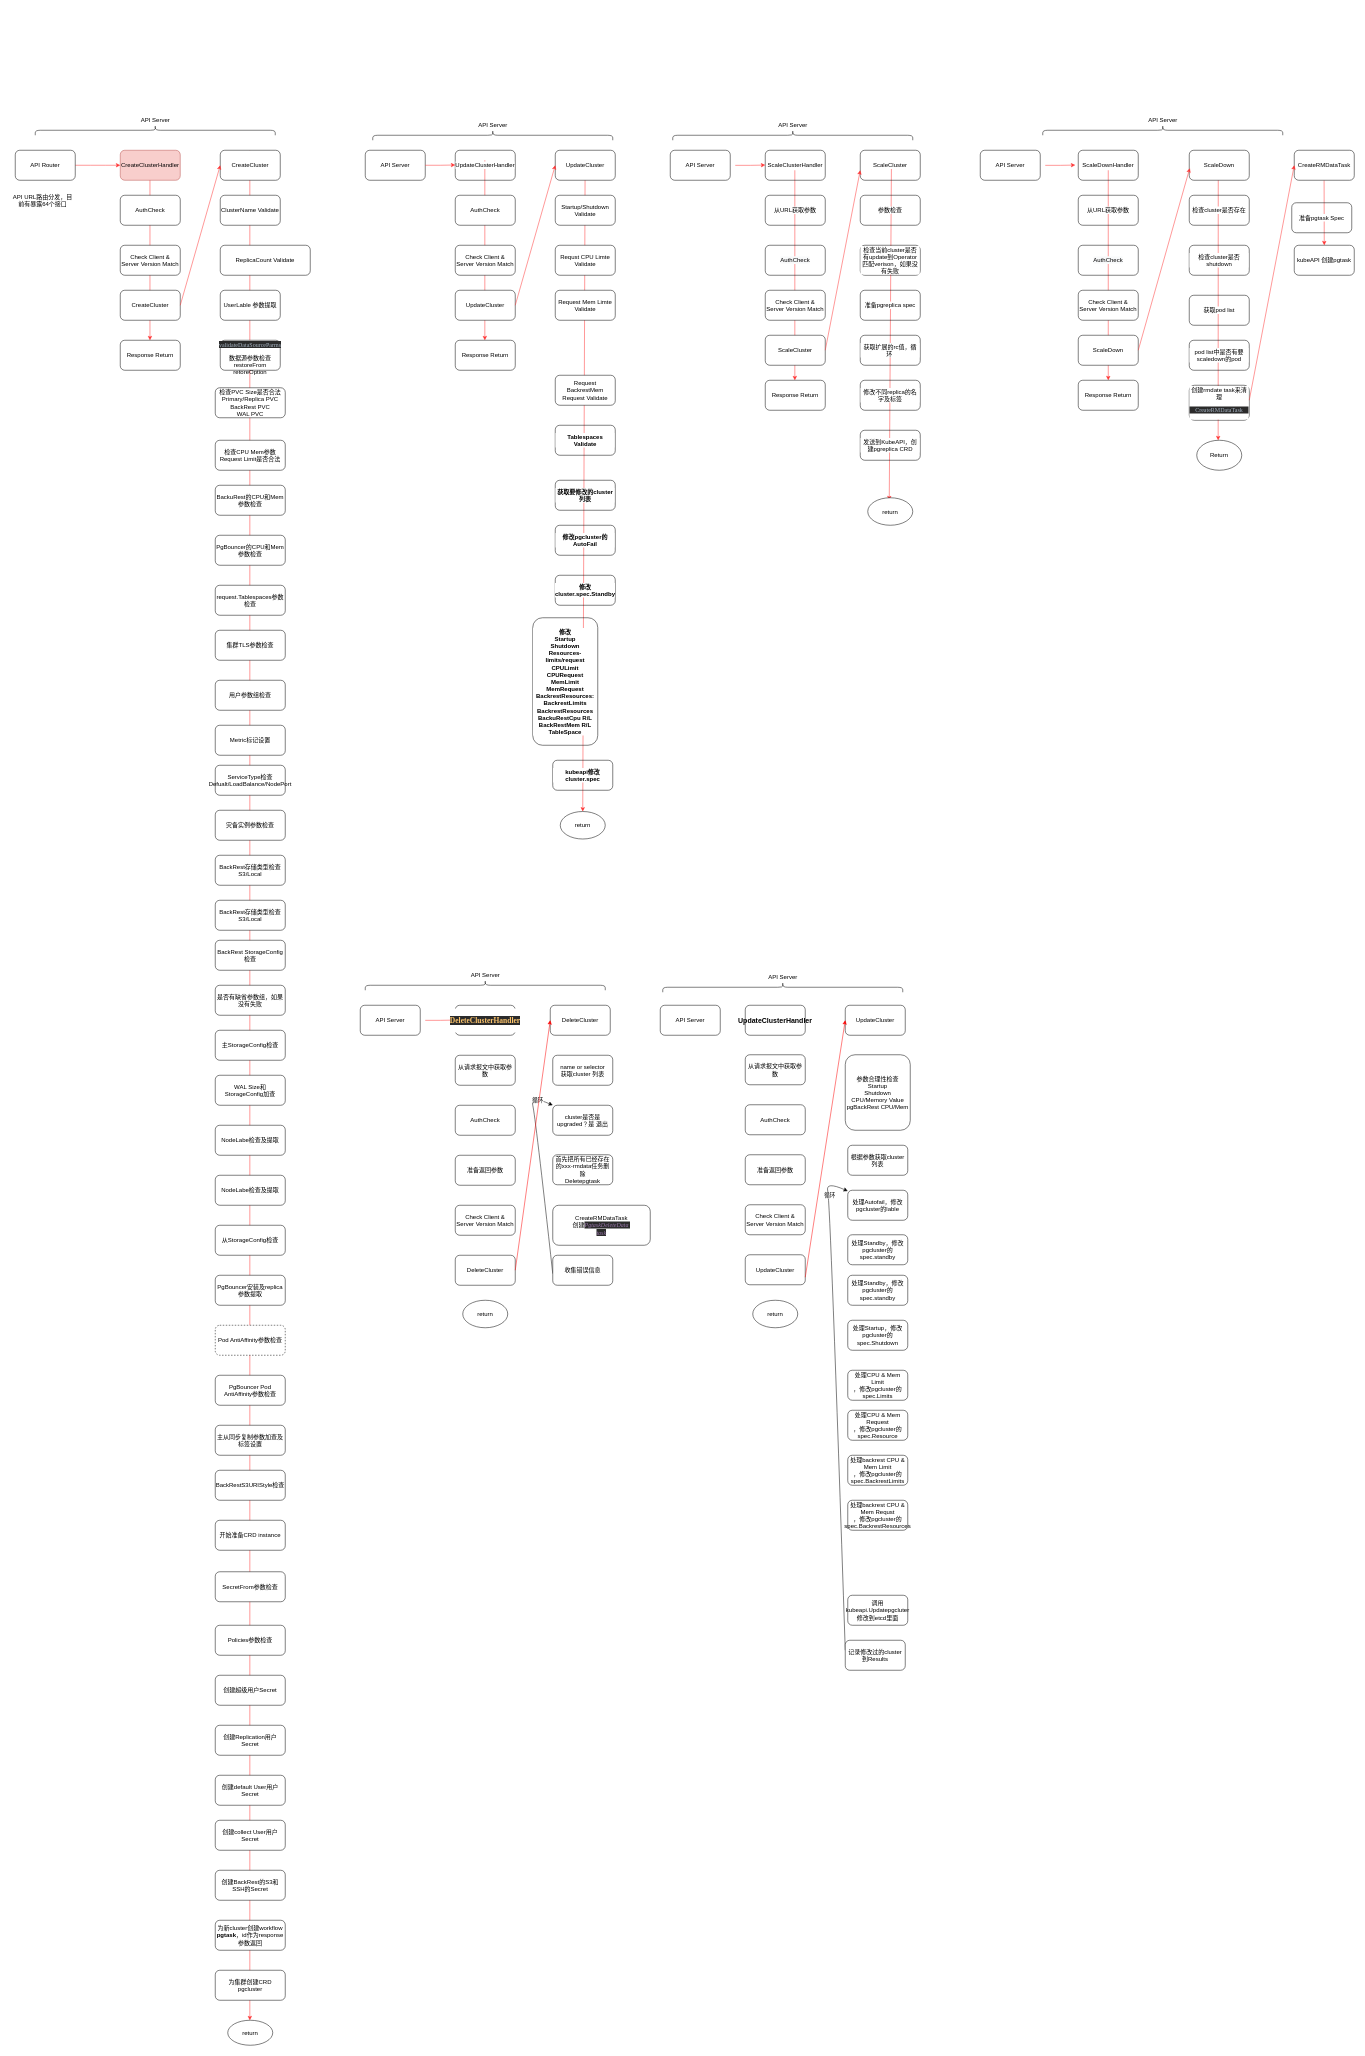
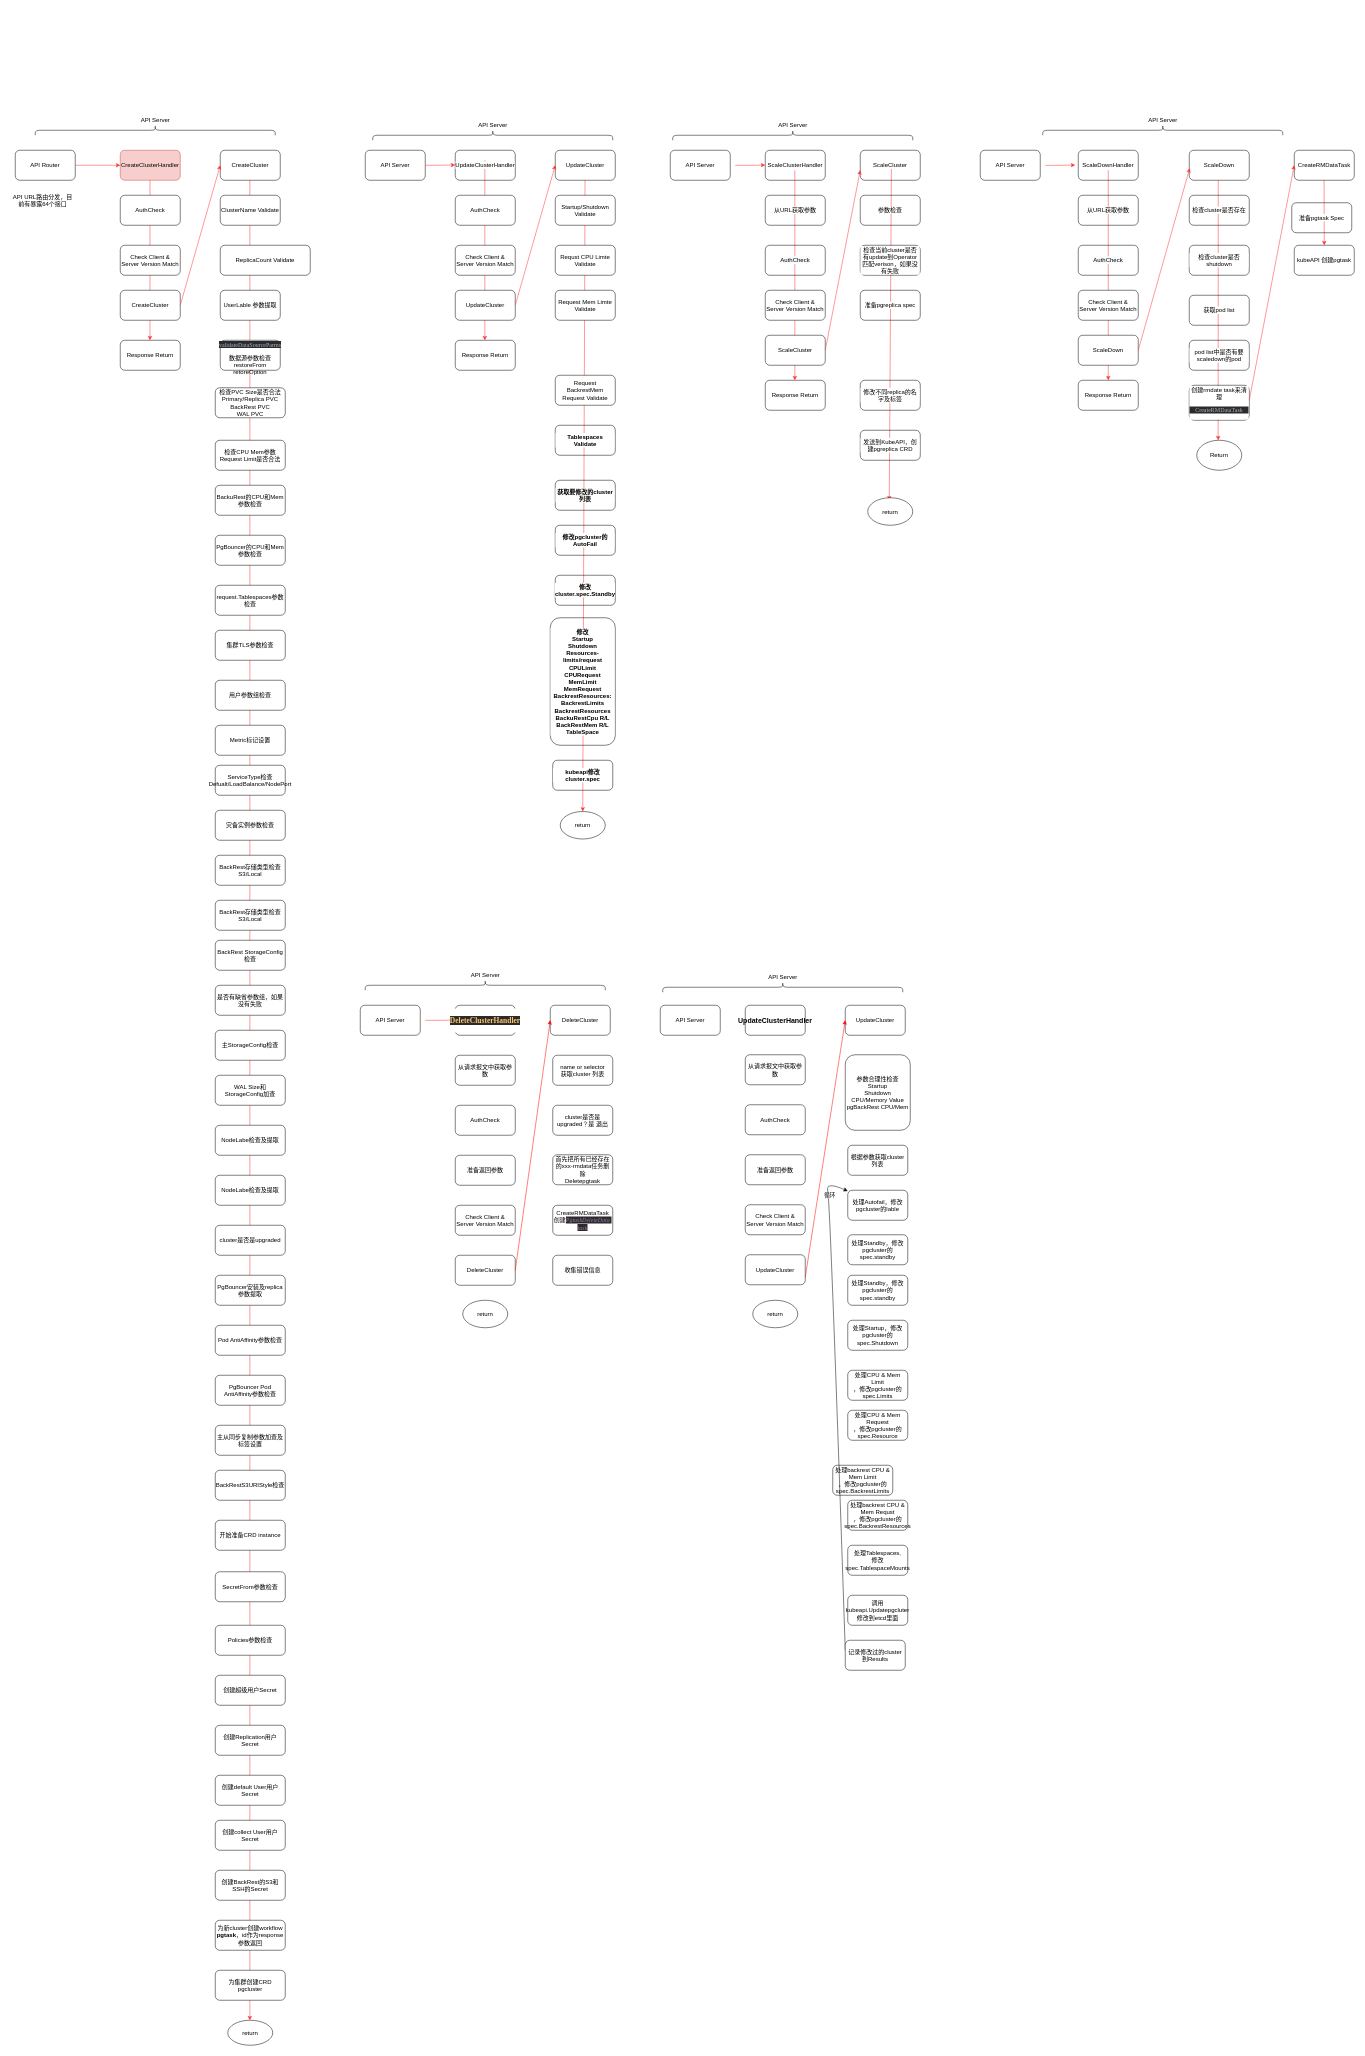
(890, 350) -> none
(565, 682) -> (583, 682)
(541, 1101) -> none
(602, 1225) -> (583, 1220)
(250, 1240) -> (250, 1240)
(250, 1340) -> (250, 1340)
(878, 1470) -> (863, 1480)
none -> (878, 1560)
